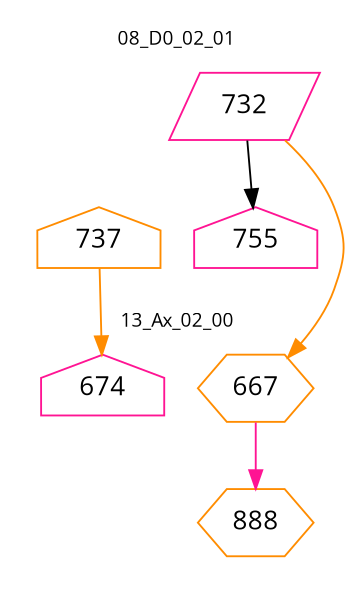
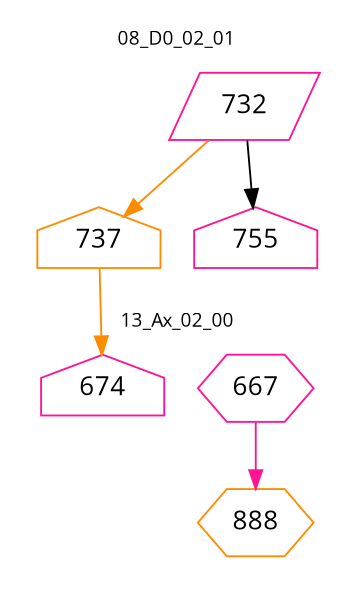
(343, 250) -> (173, 172)
(256, 388) -> (256, 388)
